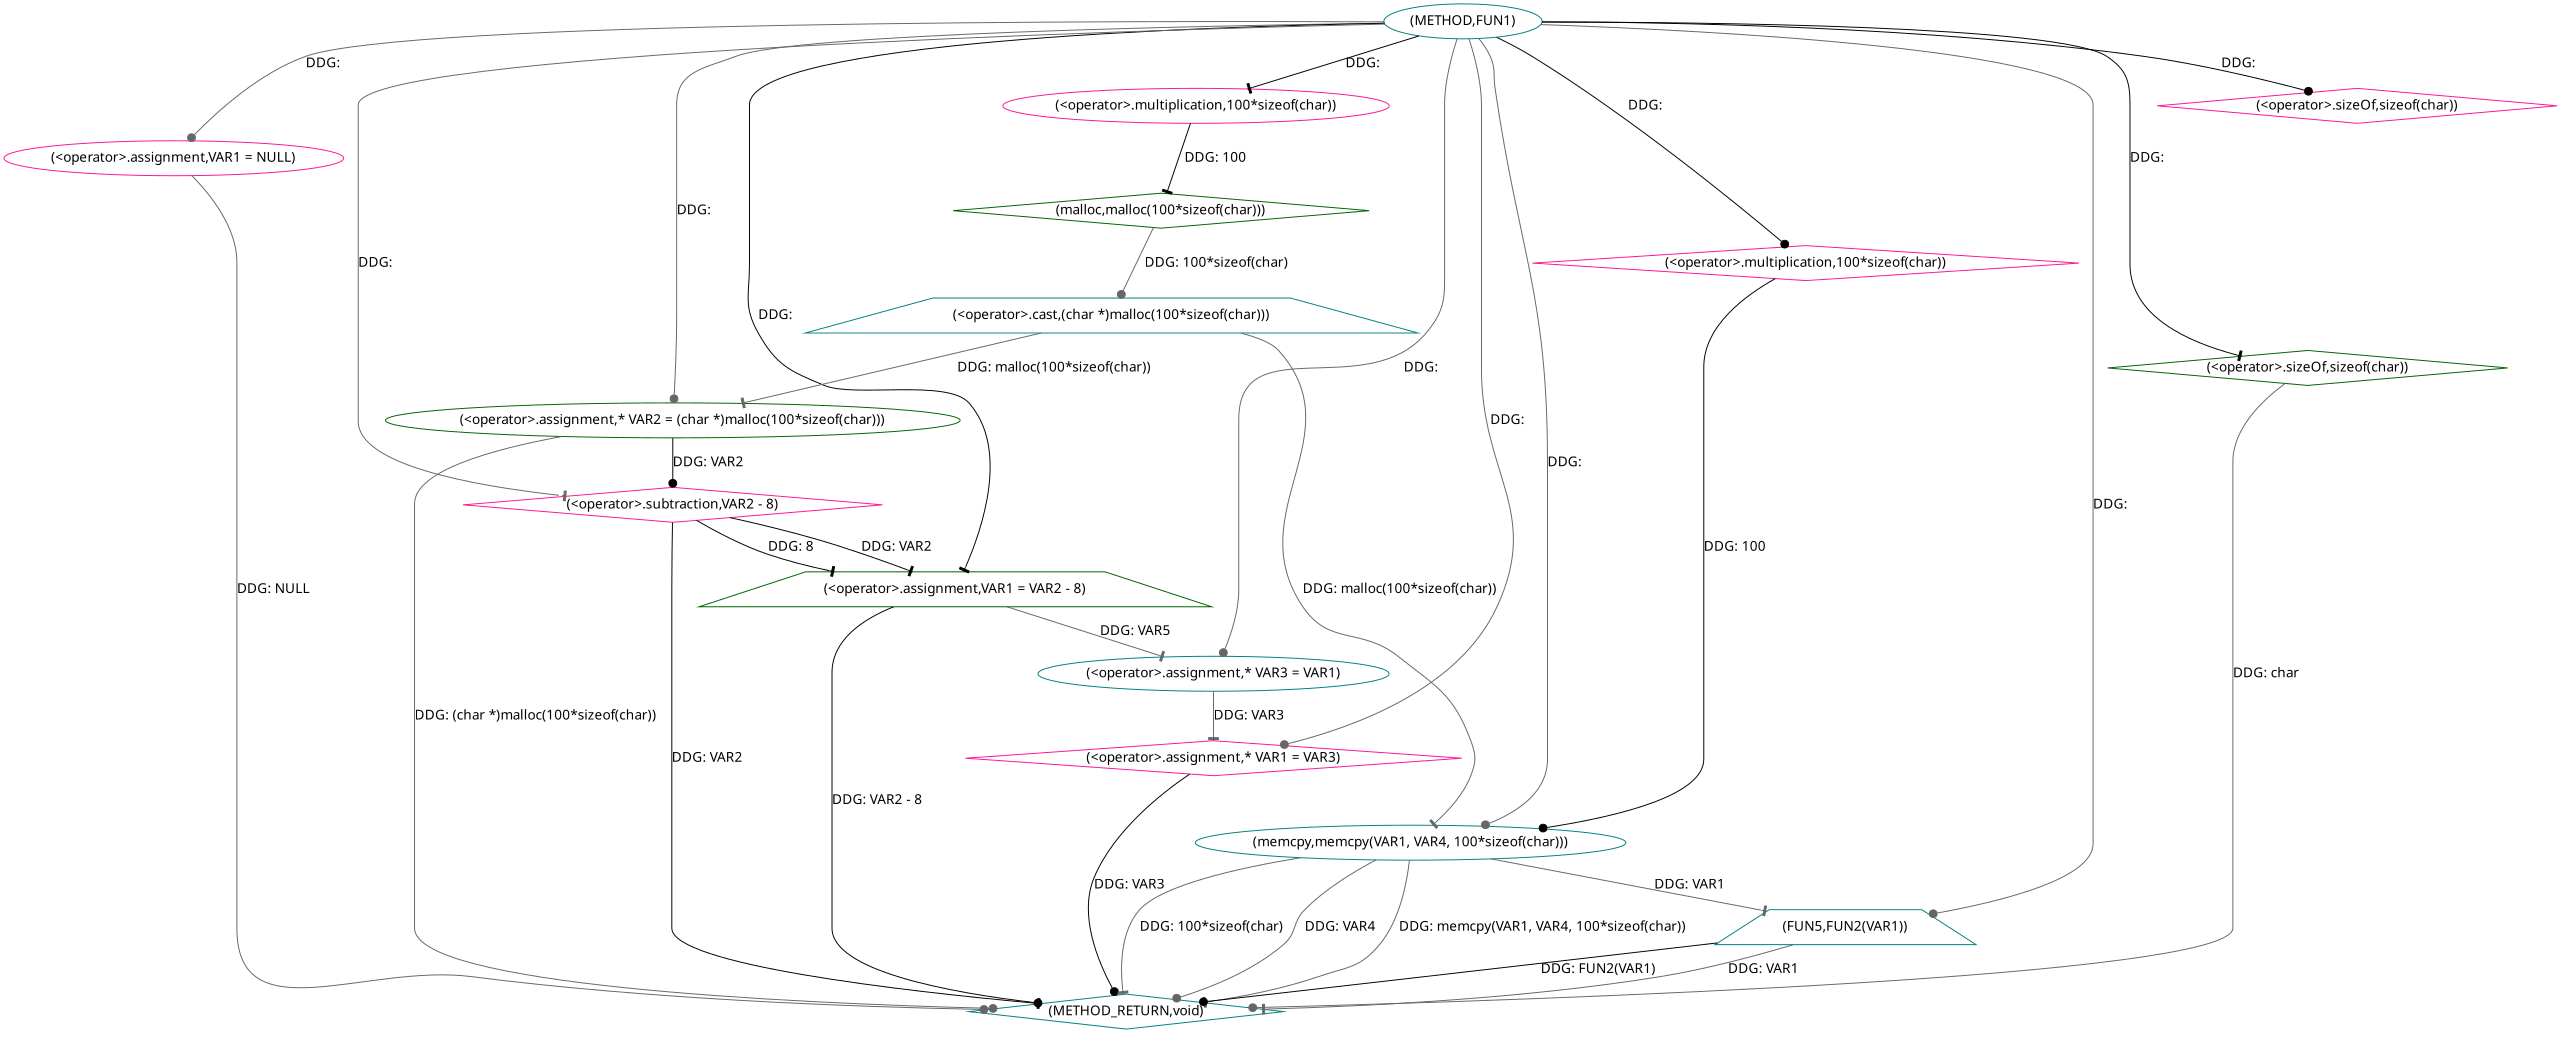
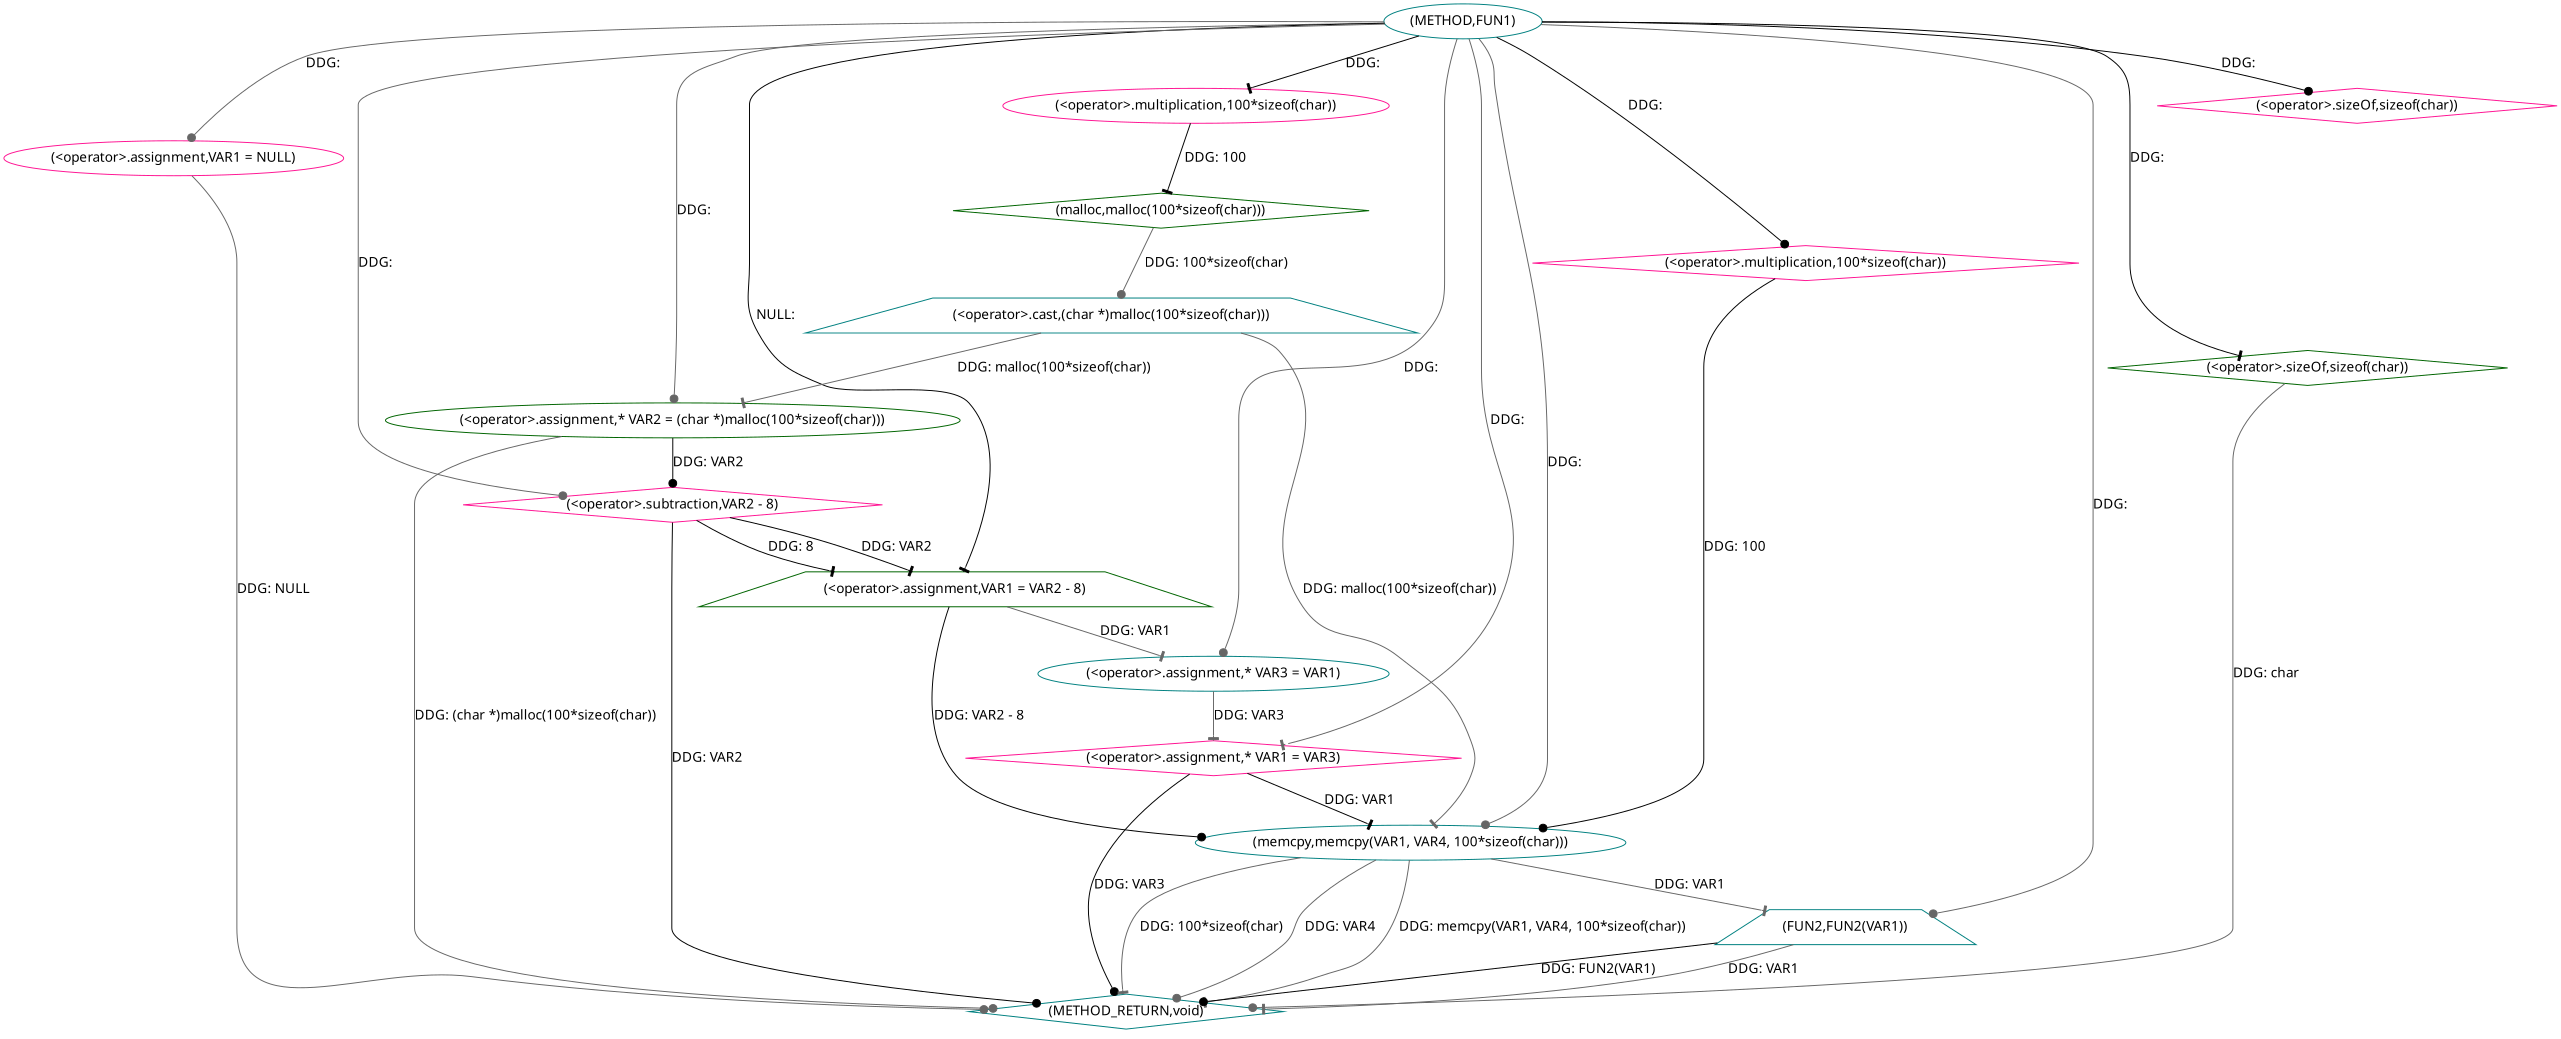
(599, 60) -> (599, 60)
(778, 315) -> (778, 315)
(1495, 453) -> (1495, 453)
(1135, 631) -> (1135, 631)
none -> (1307, 798)
(832, 865) -> (988, 797)
(672, 914) -> (672, 914)
(1846, 927) -> (1846, 927)
